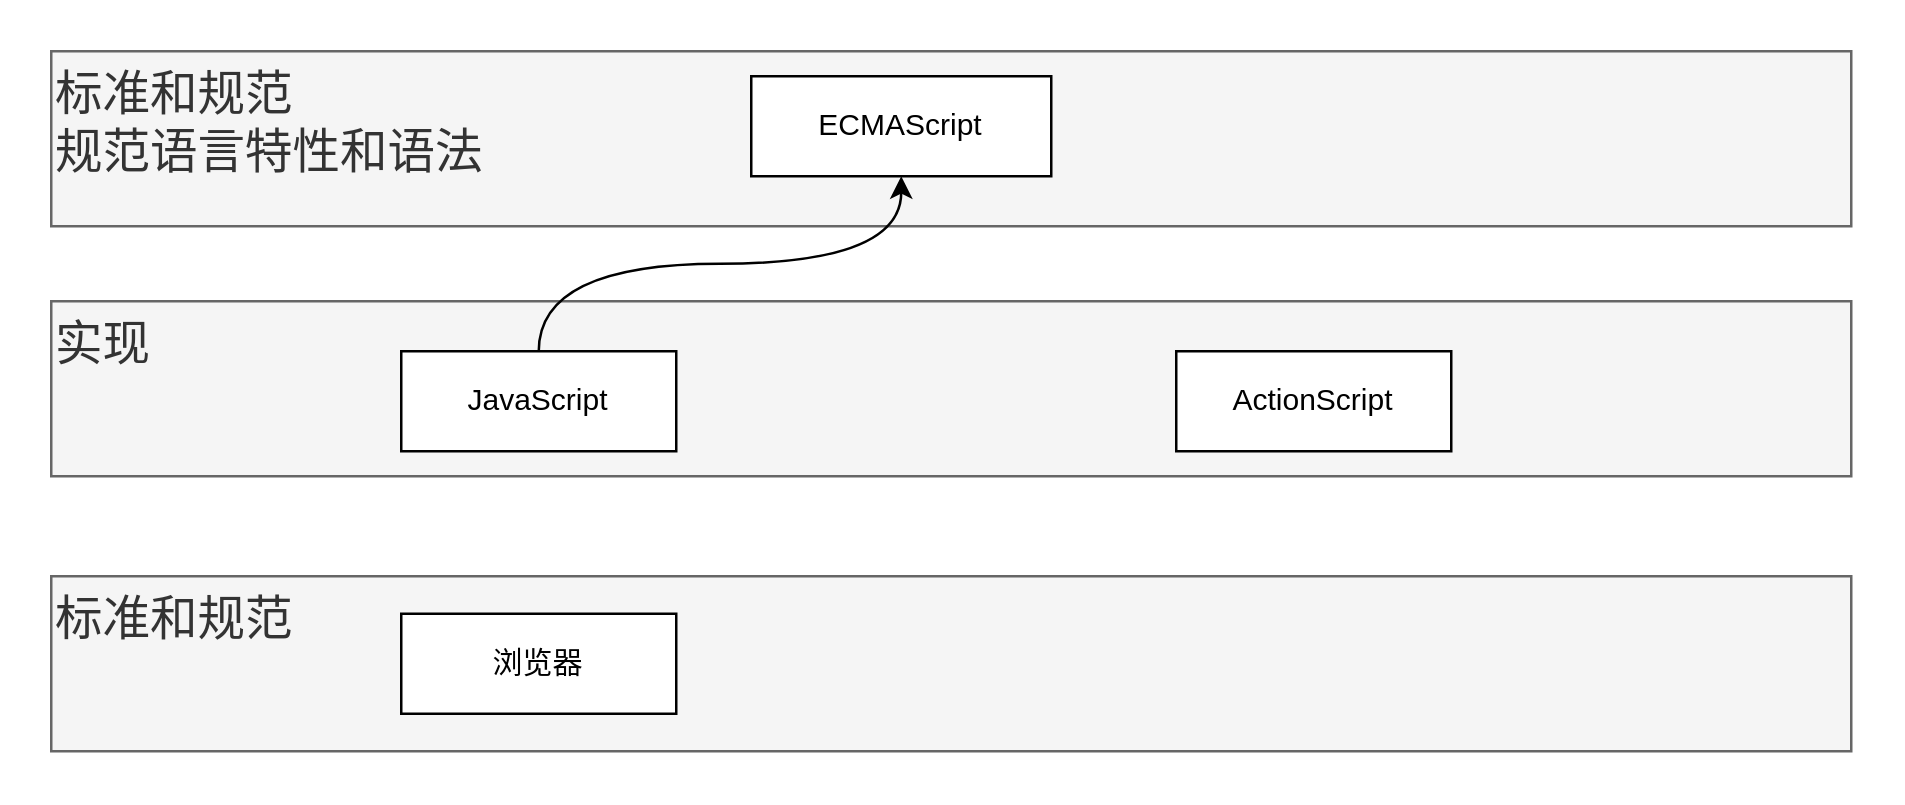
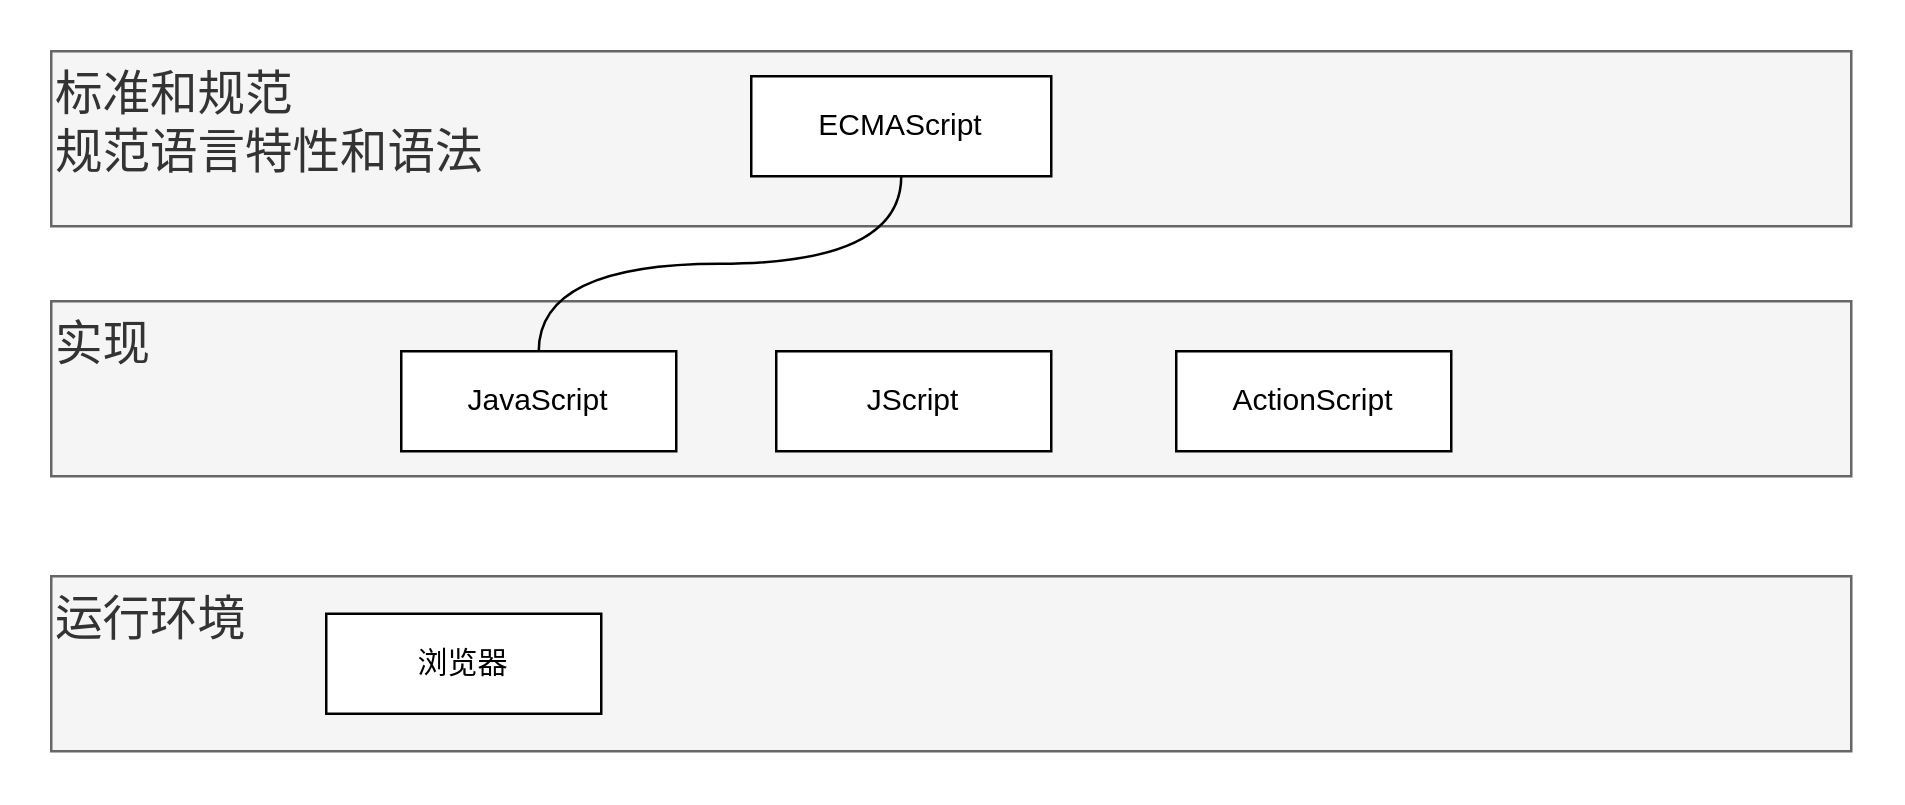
(853, 247) -> (856, 242)
none -> (914, 401)
(175, 622) -> (151, 622)
(539, 664) -> (464, 664)
